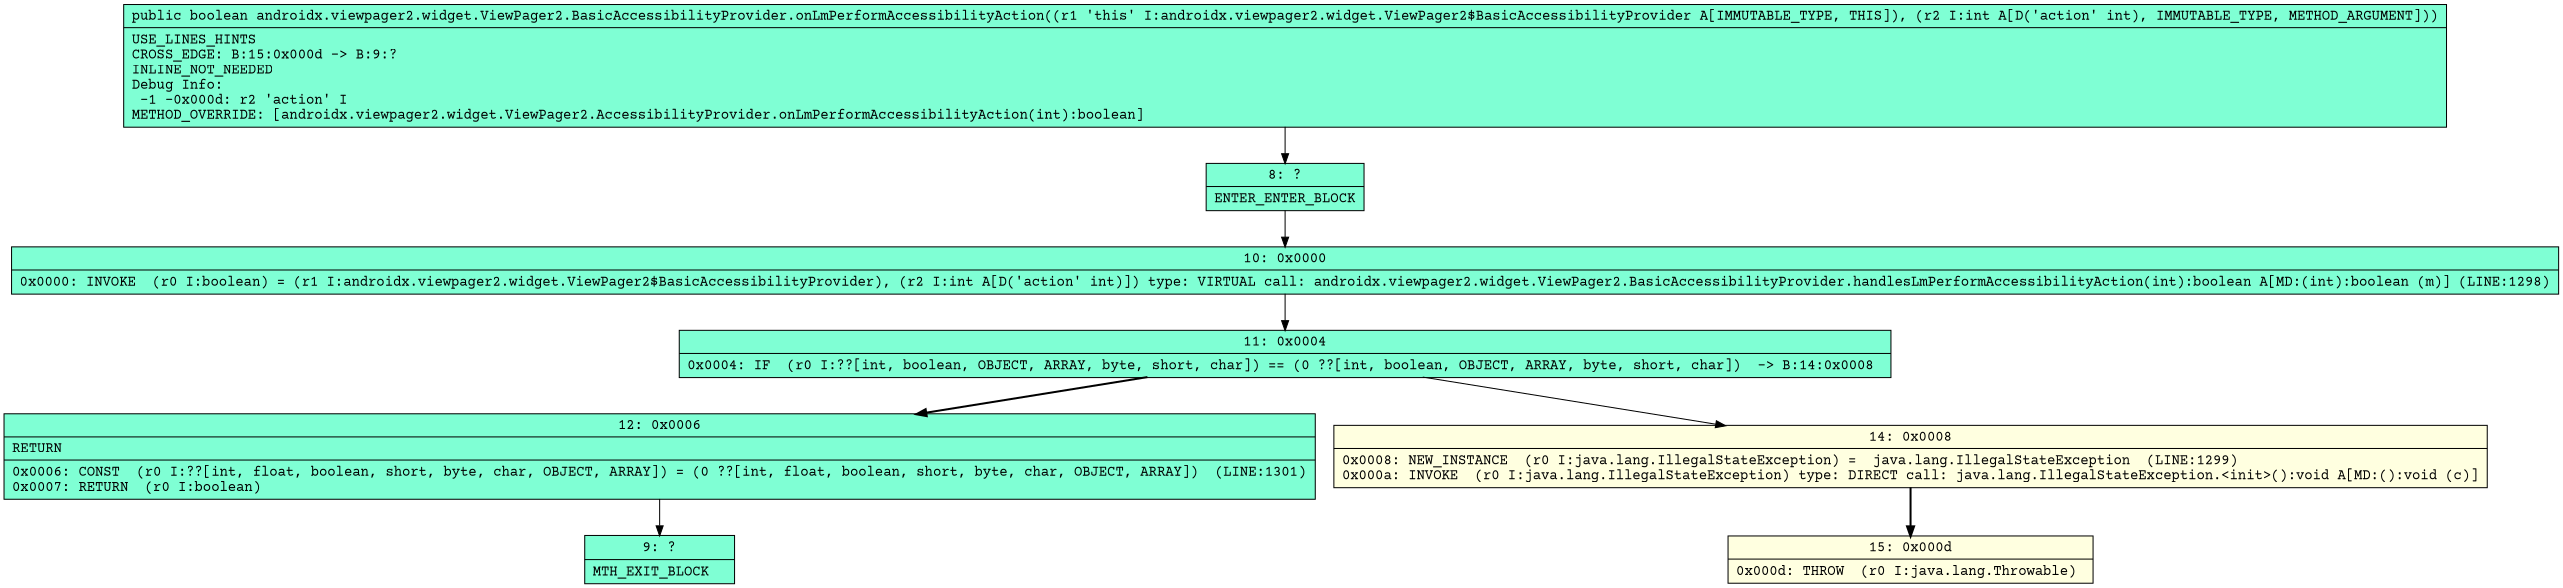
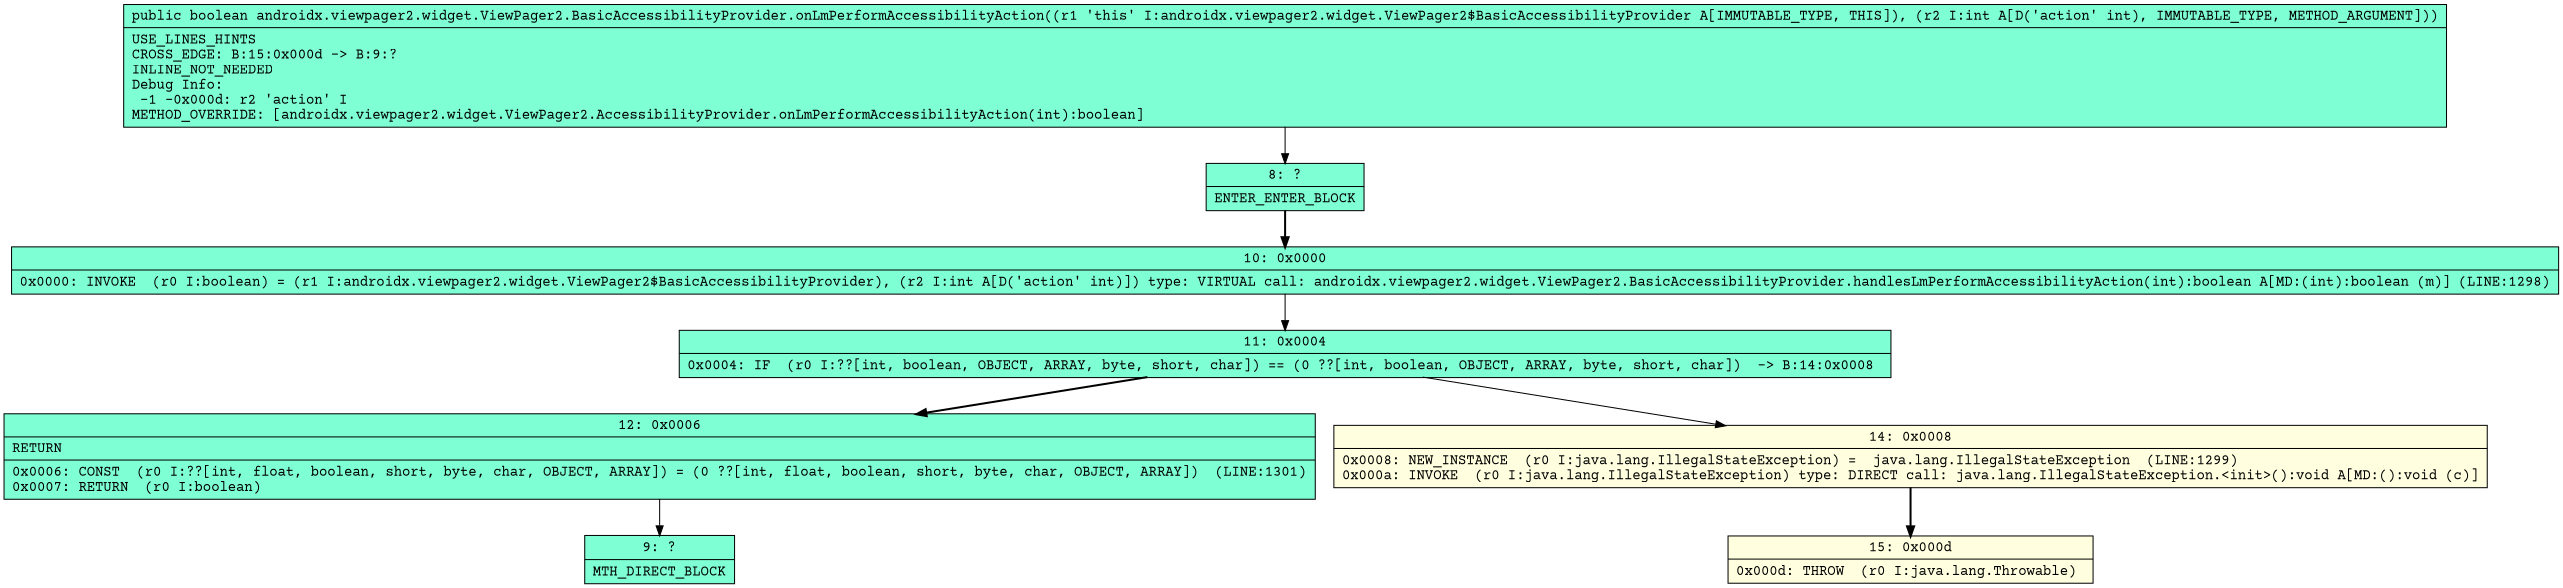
(1285, 224) -> (1285, 224)
(651, 571) -> (660, 571)
